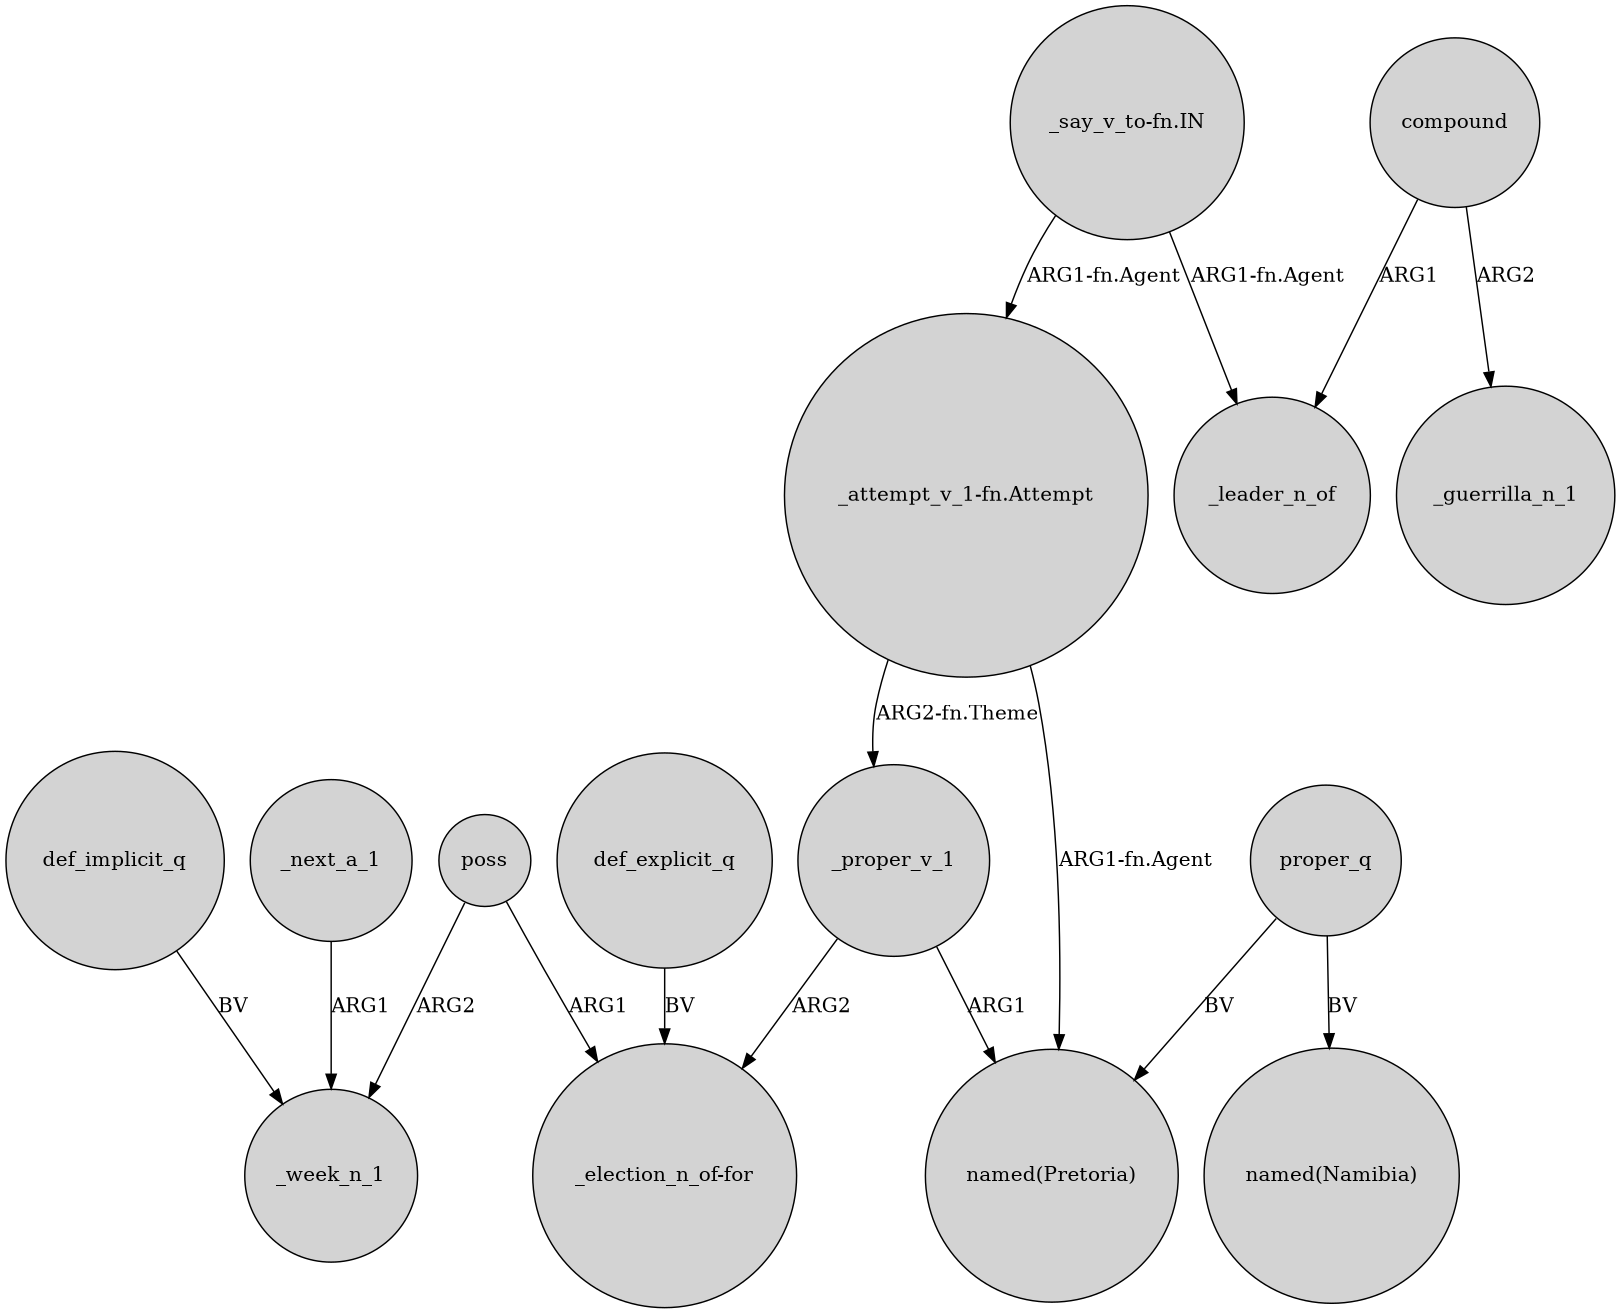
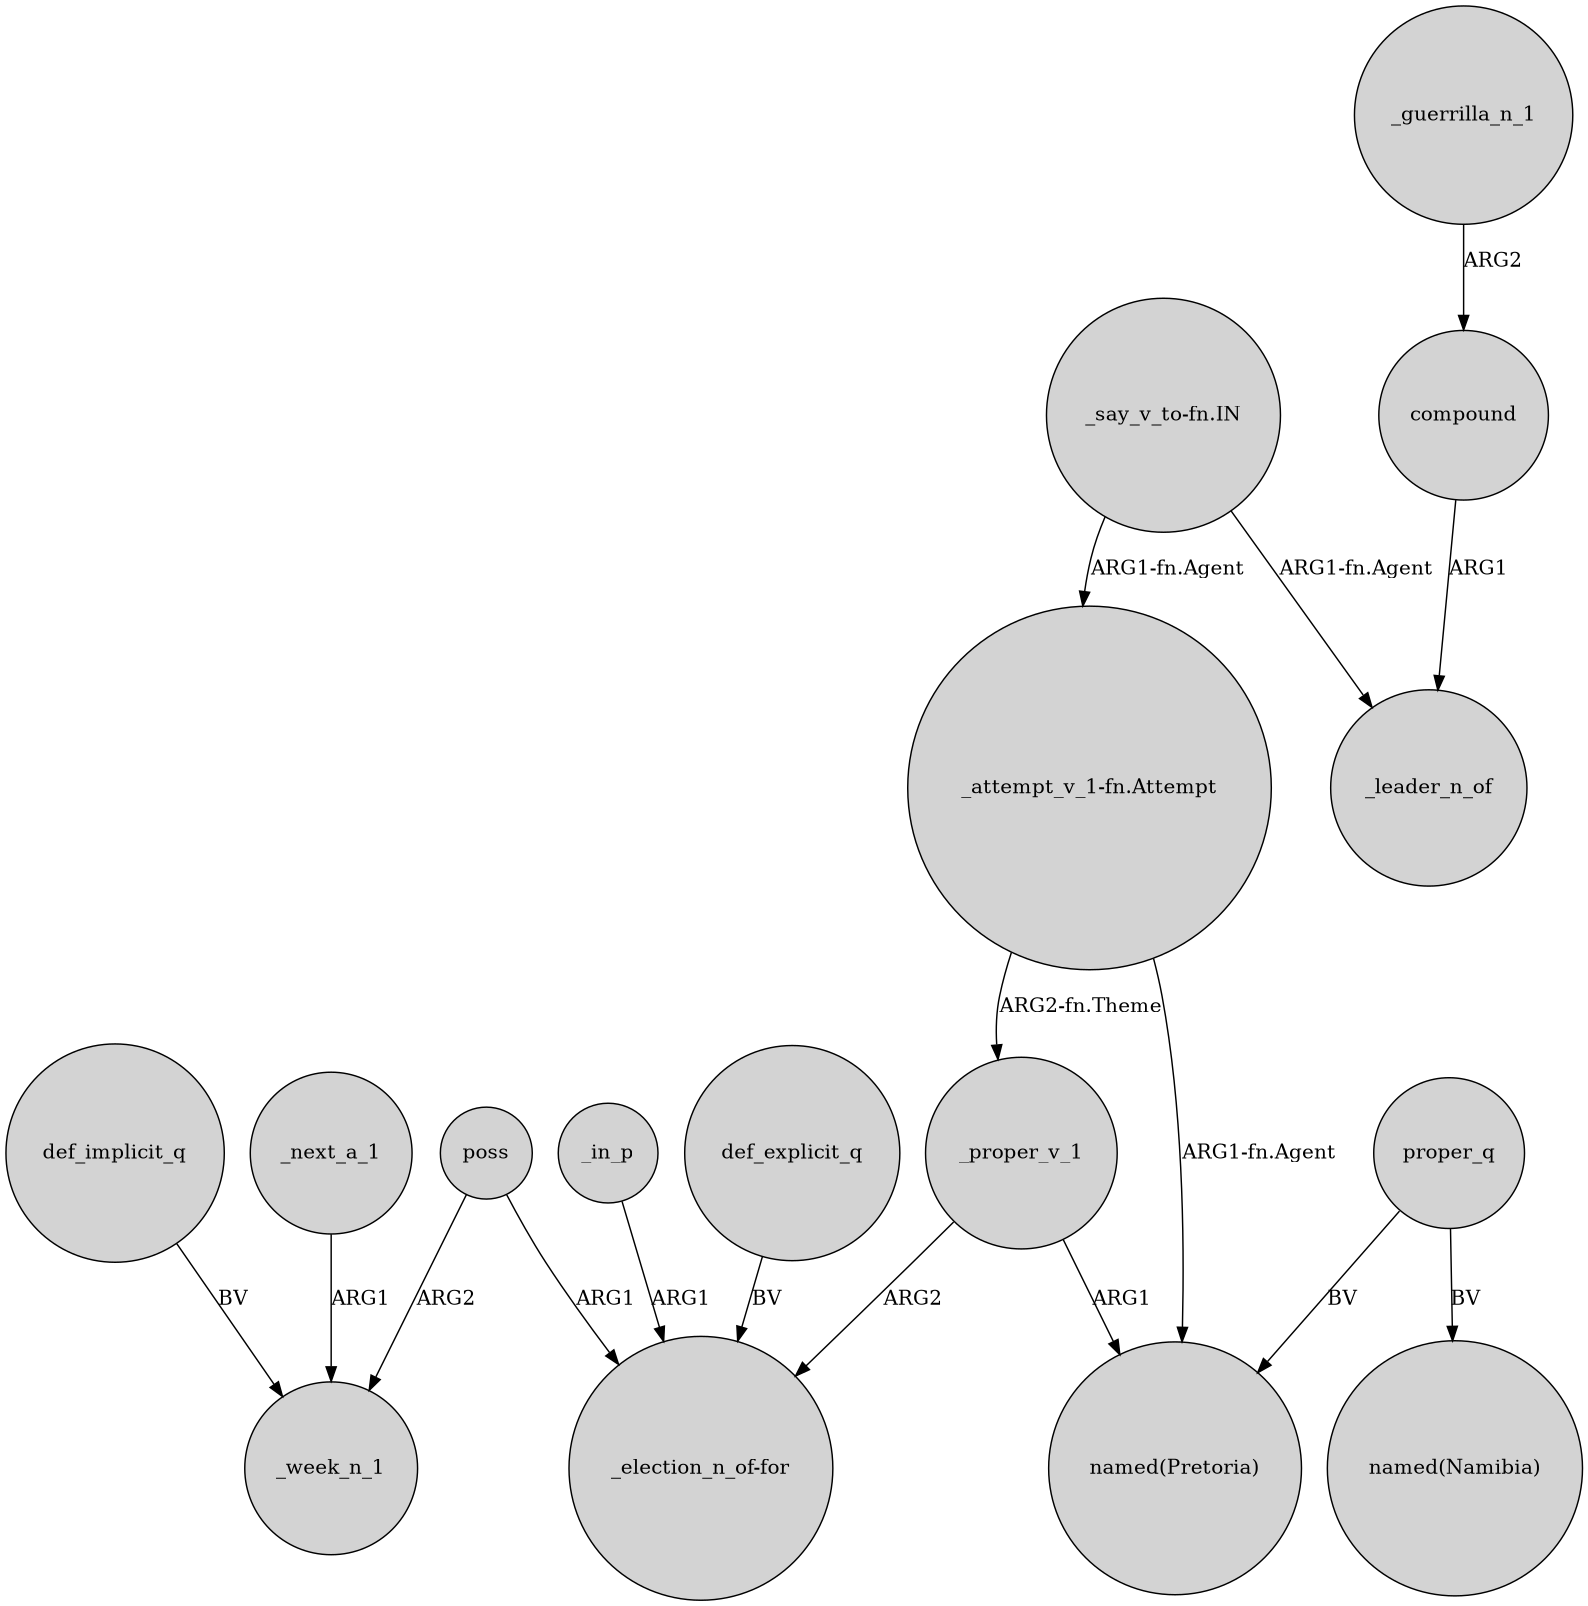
(1478, 289) -> (1464, 270)
none -> (608, 1153)
